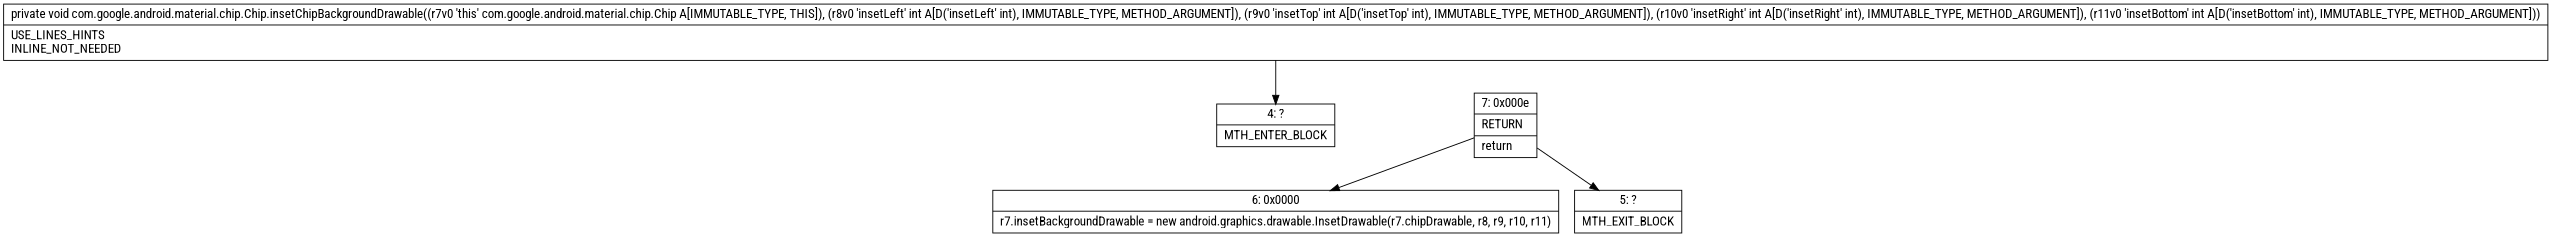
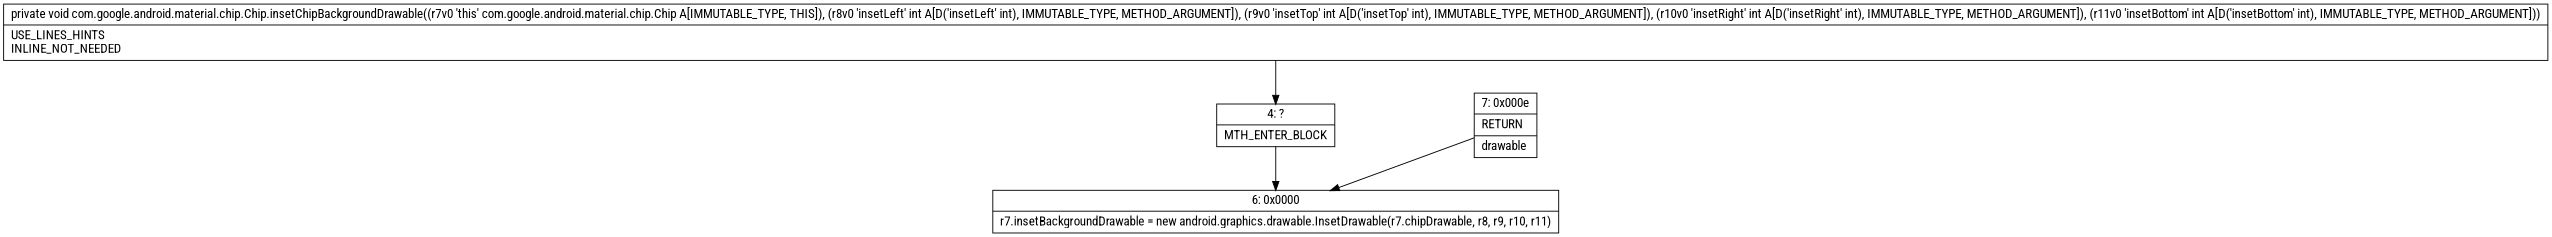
(1497, 146) -> (1504, 146)
none -> (1276, 164)
(1628, 212) -> none
